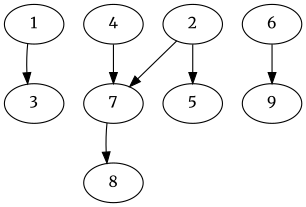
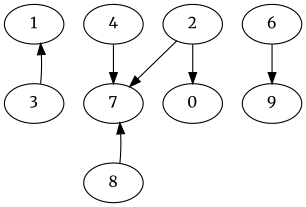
(27, 58) -> (42, 69)
(193, 104) -> (193, 104)
(106, 137) -> (121, 149)
